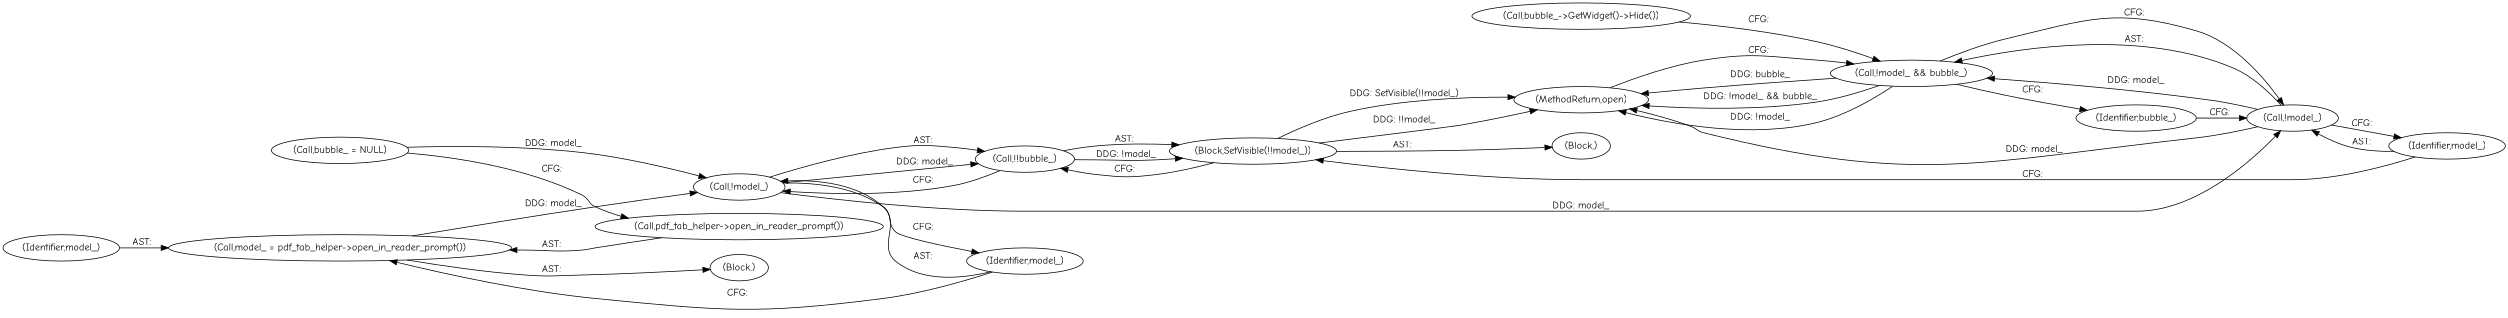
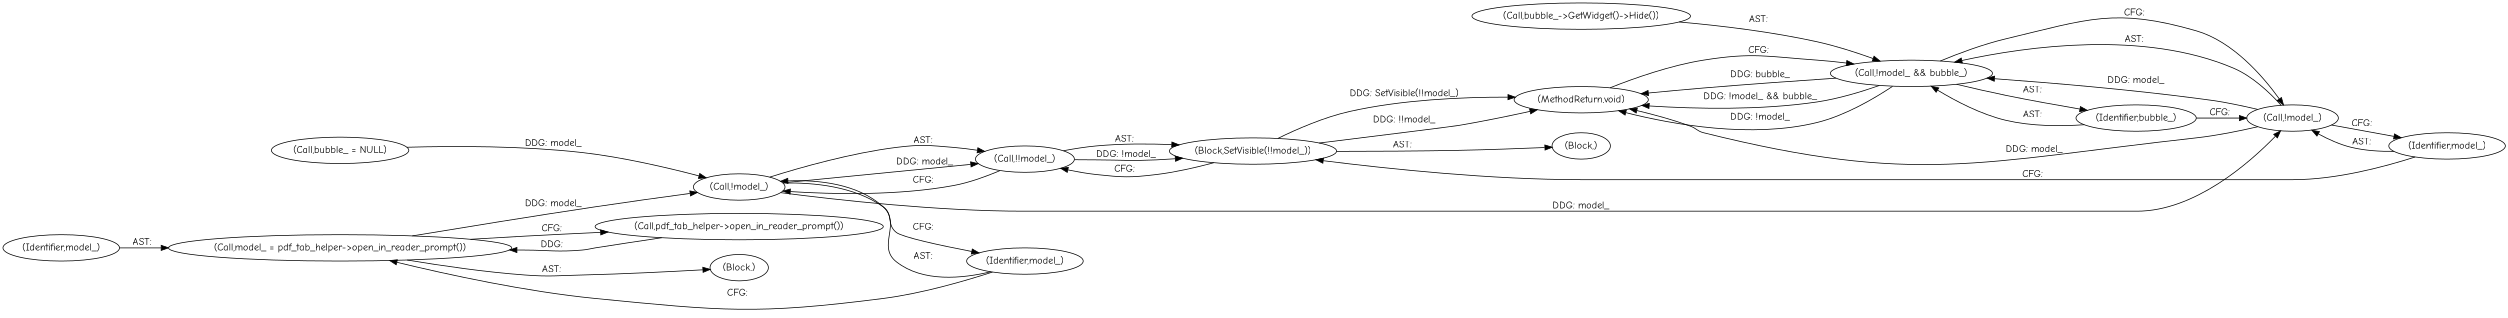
(1760, 19) -> (1760, 19)
(2034, 90) -> (2034, 90)
(1581, 100) -> (1581, 100)
none -> (2008, 121)
(1025, 159) -> (1025, 159)
(519, 172) -> (536, 236)
(553, 245) -> (553, 245)
